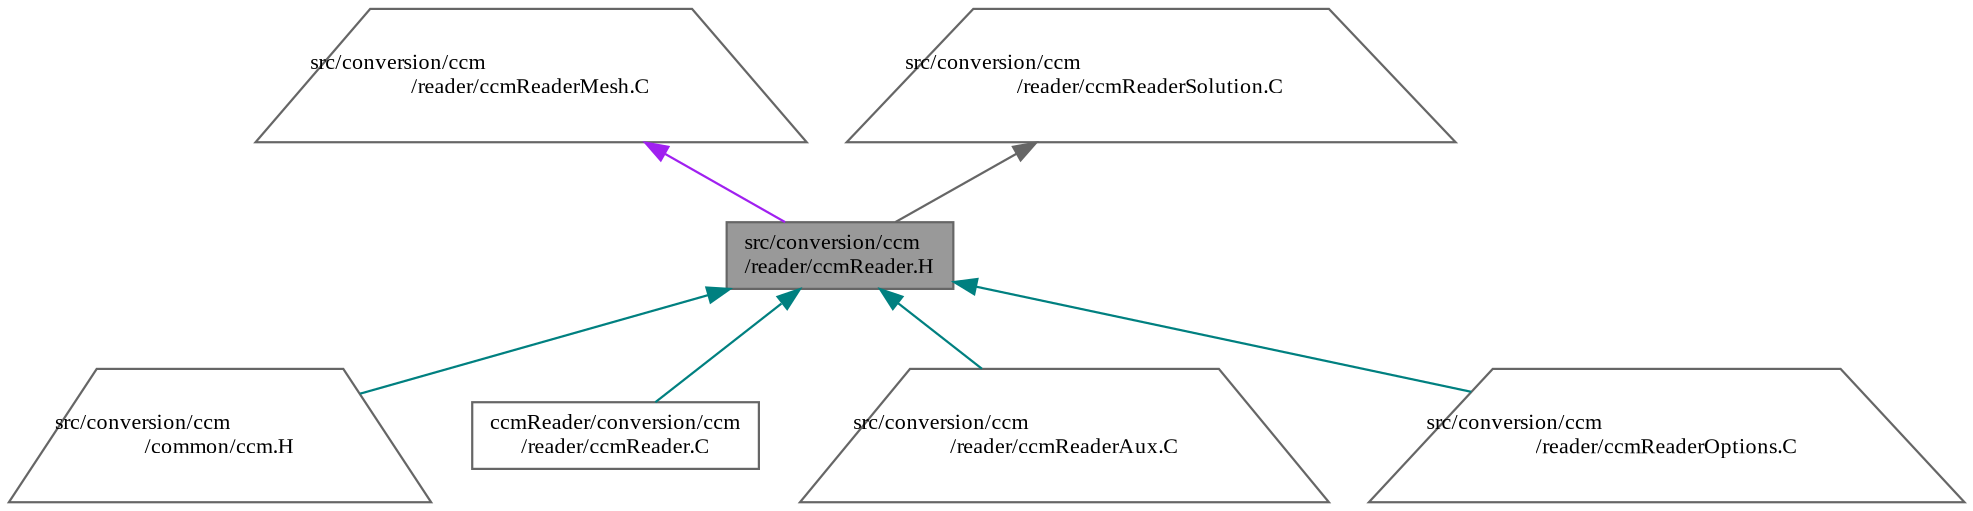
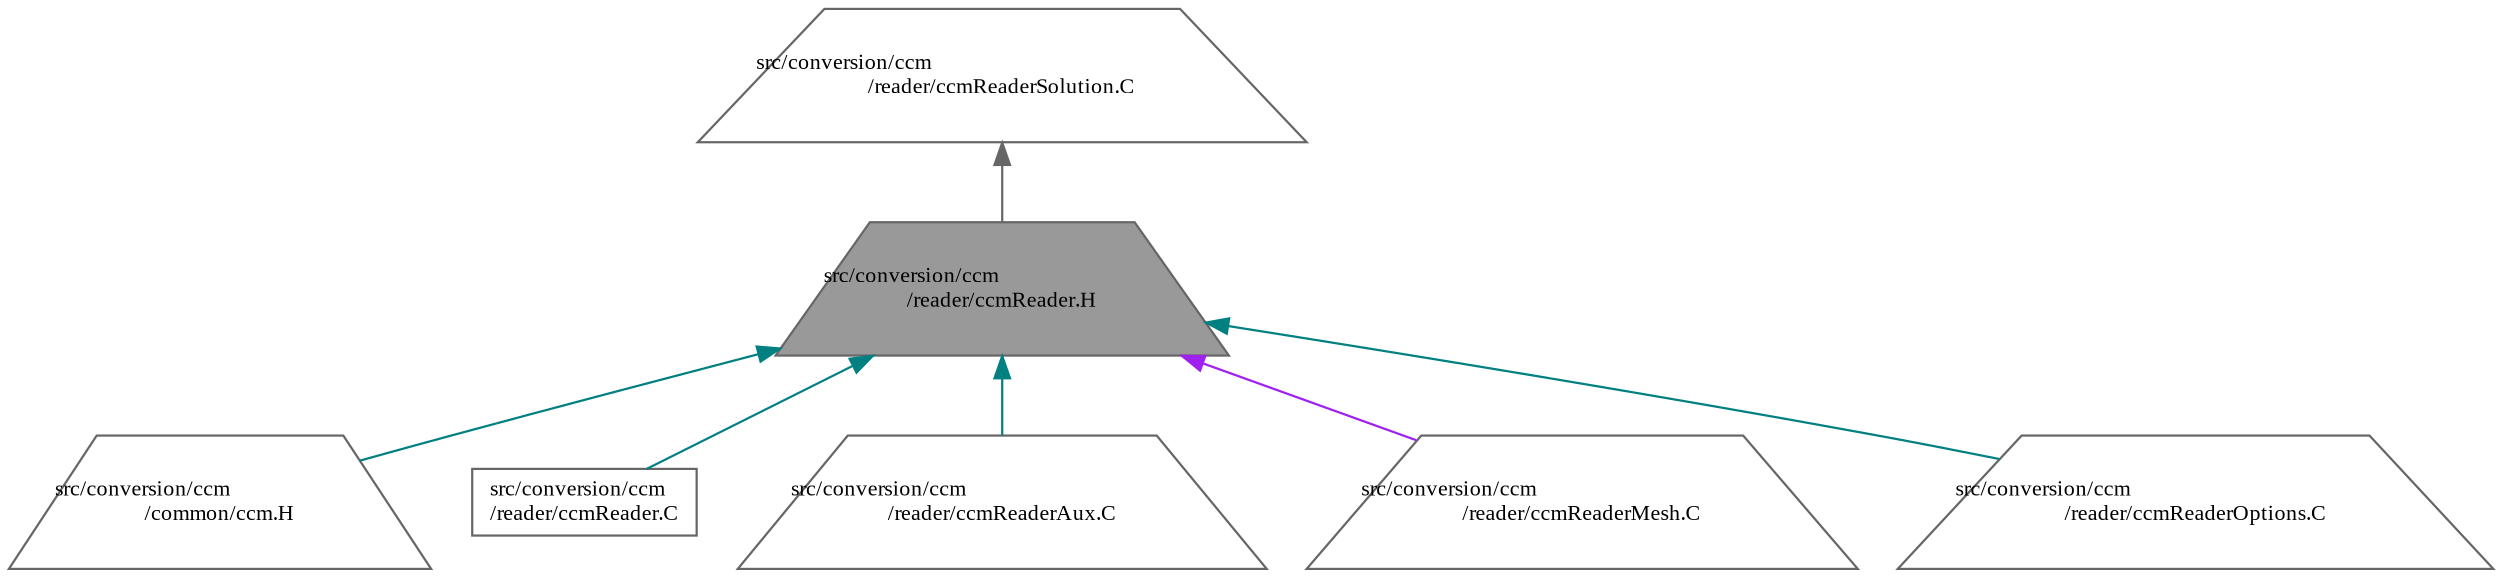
(725, 188) -> (1310, 402)
(840, 256) -> (1002, 289)
(616, 436) -> (584, 502)
